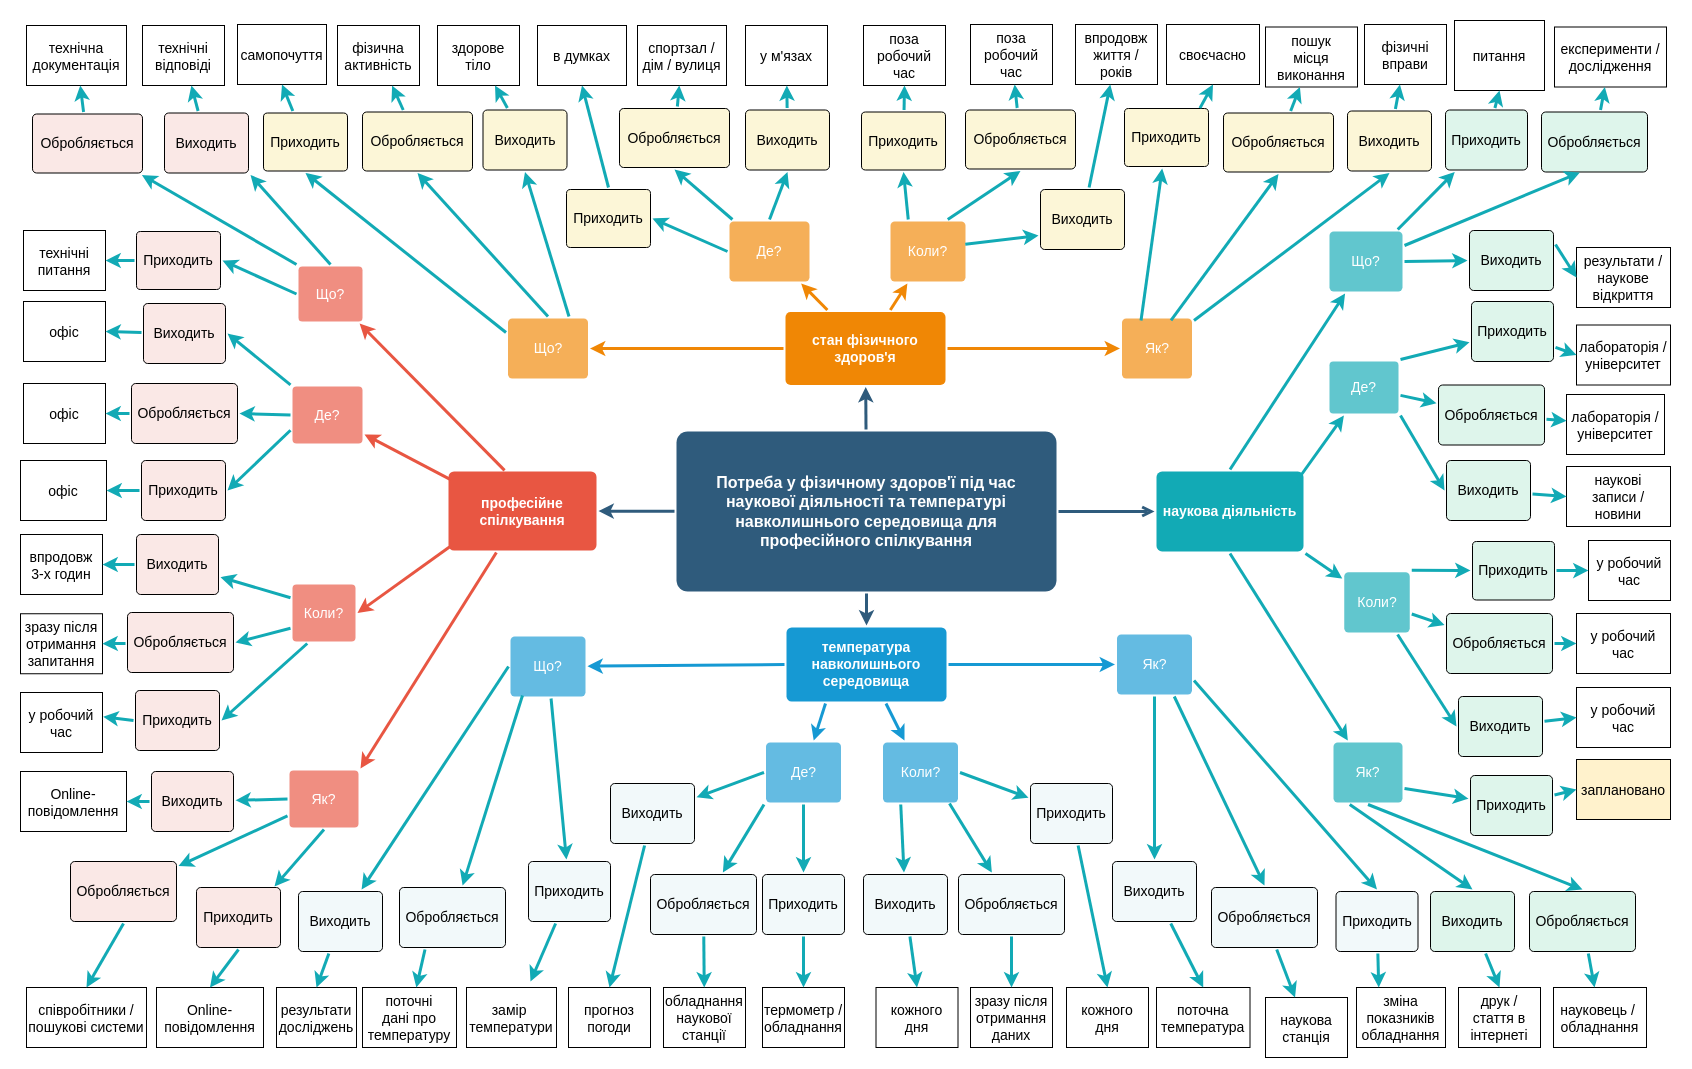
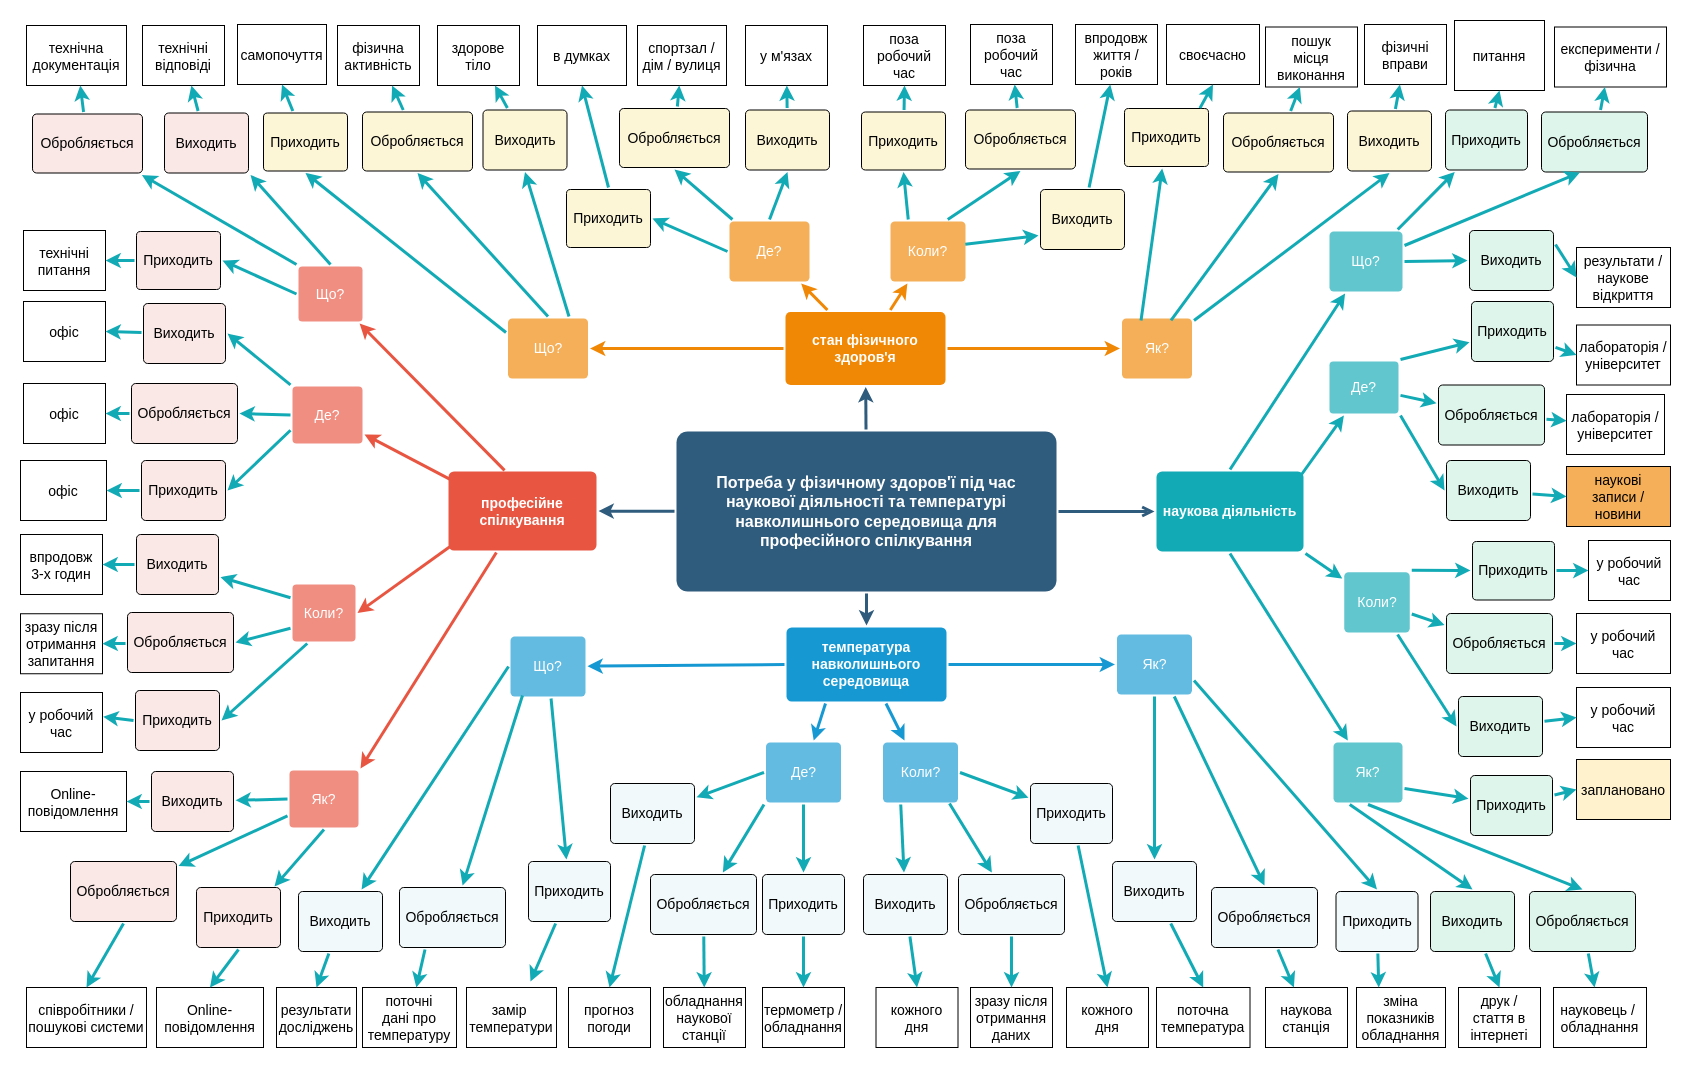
(1610, 49) -> (1610, 49)
(1619, 497) -> (1619, 497)
(1307, 1028) -> (1307, 1018)
